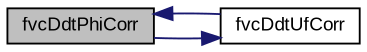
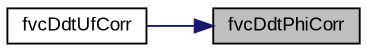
(178, 38) -> none
